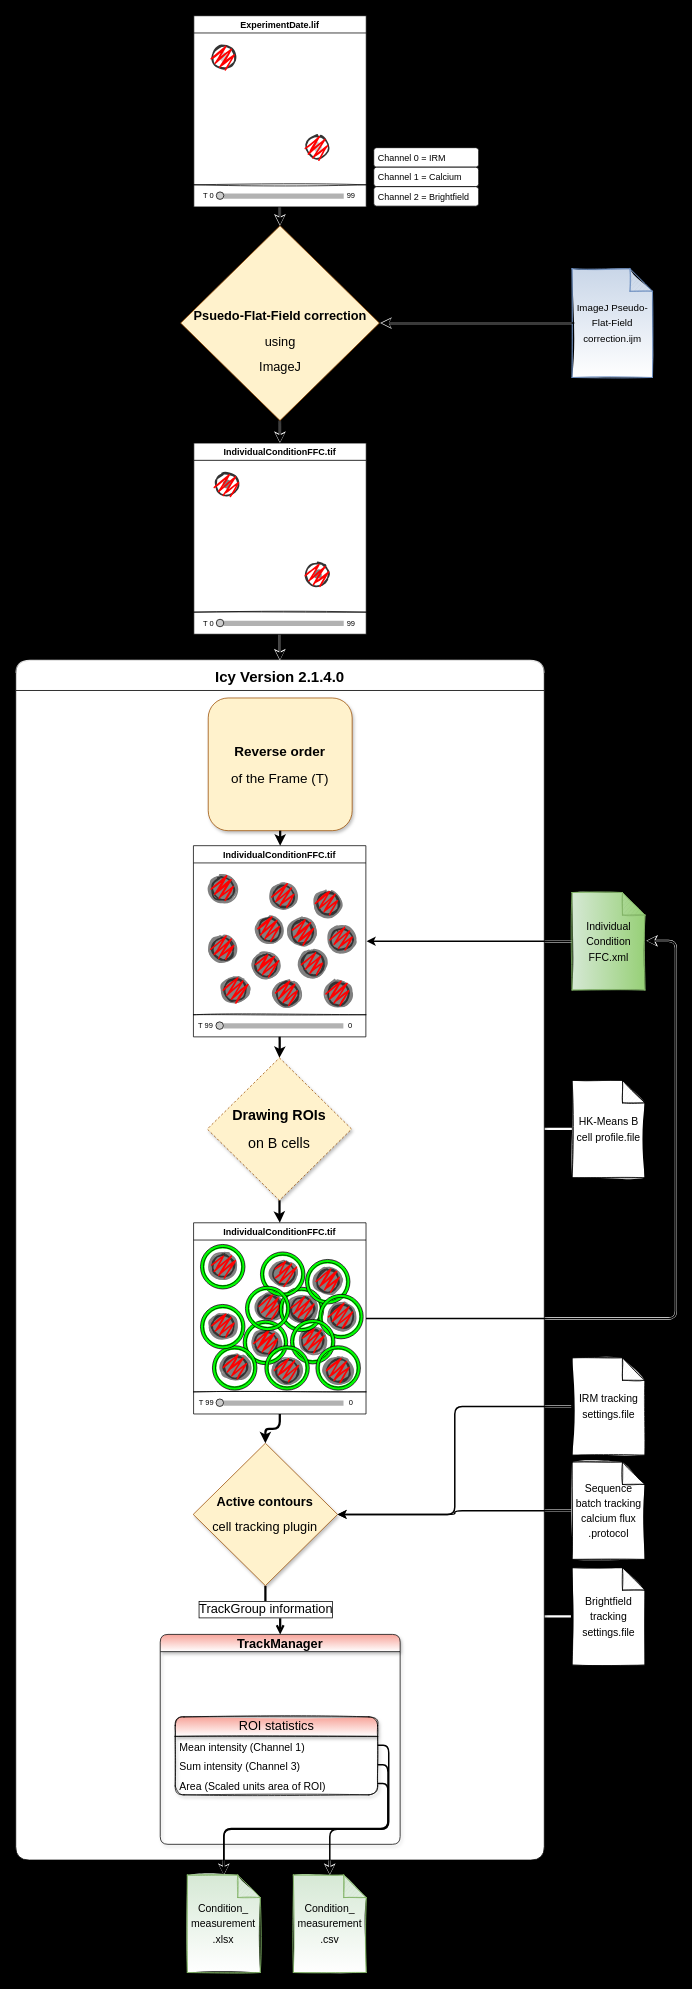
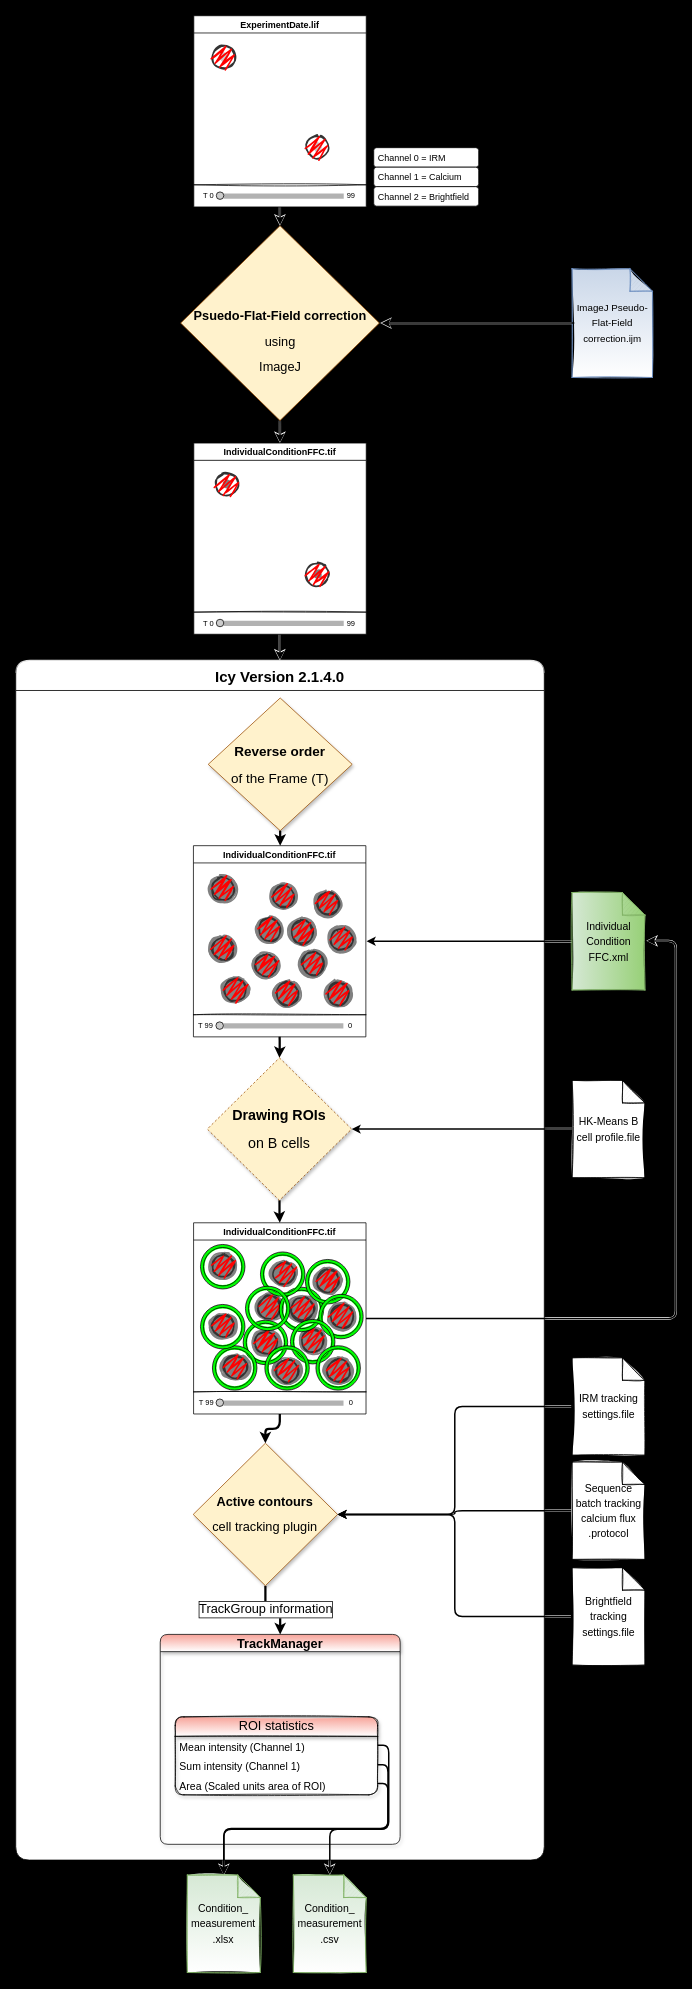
(280, 764) -> (280, 764)
none -> (365, 1129)
none -> (455, 1602)
(280, 1625) -> (280, 1624)
(245, 1767) -> (245, 1767)
